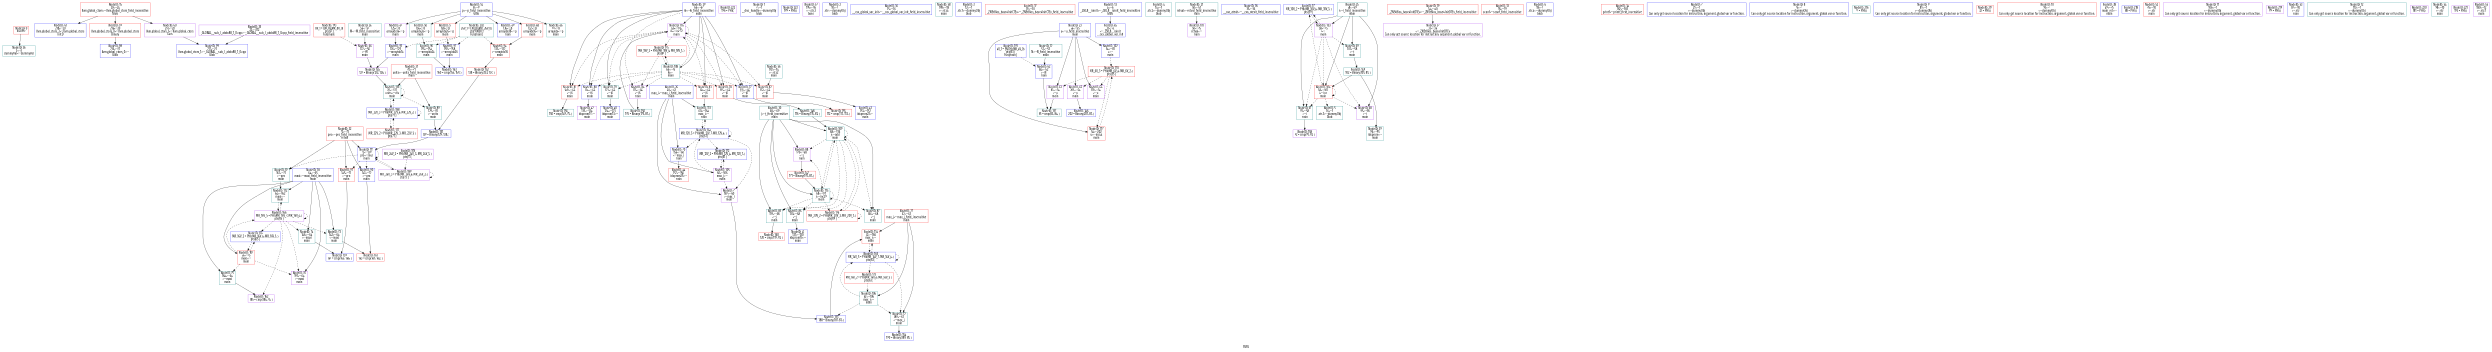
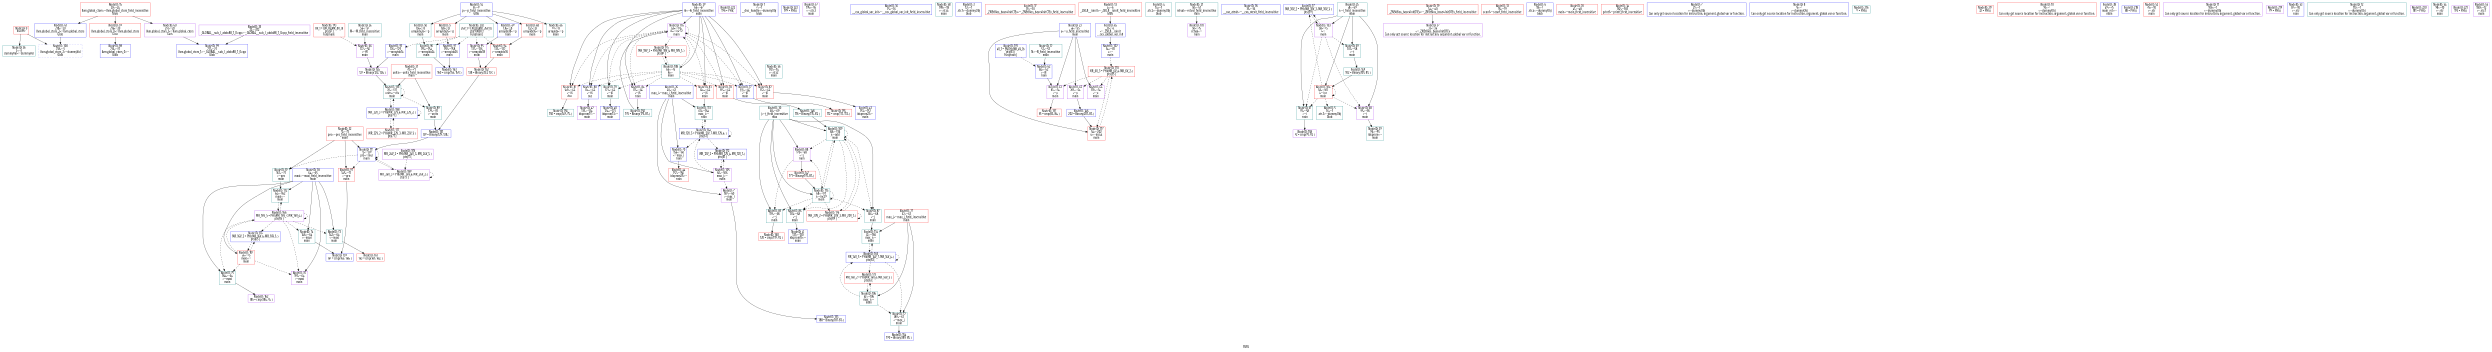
(835, 9) -> none
(1110, 9) -> (1110, 9)
(1309, 9) -> (1309, 9)
none -> (1577, 9)
(1923, 9) -> none
(811, 14) -> (811, 14)
(395, 30) -> none
(640, 32) -> (640, 32)
(60, 35) -> (60, 35)
(115, 35) -> (115, 35)
(1093, 41) -> (1110, 40)
none -> (60, 51)
none -> (477, 51)
(1323, 60) -> none
(651, 70) -> (634, 46)
(770, 81) -> (738, 47)
(1044, 93) -> (1049, 81)
(570, 96) -> (570, 96)
(590, 96) -> (590, 96)
(1373, 99) -> (1370, 122)
(1049, 113) -> (1049, 113)
(775, 117) -> (775, 117)
none -> (1087, 121)
(345, 138) -> (345, 138)
(752, 158) -> none
(367, 175) -> none
(838, 197) -> (780, 182)
(871, 237) -> (871, 237)
(278, 258) -> (223, 236)
(834, 272) -> (872, 225)
(850, 309) -> (870, 288)
